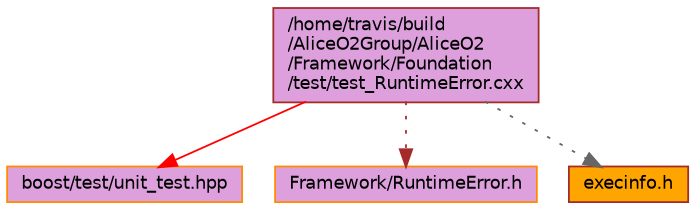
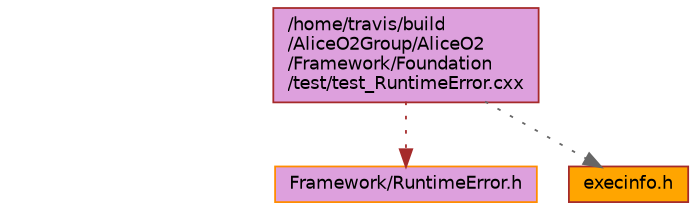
(125, 184) -> none
